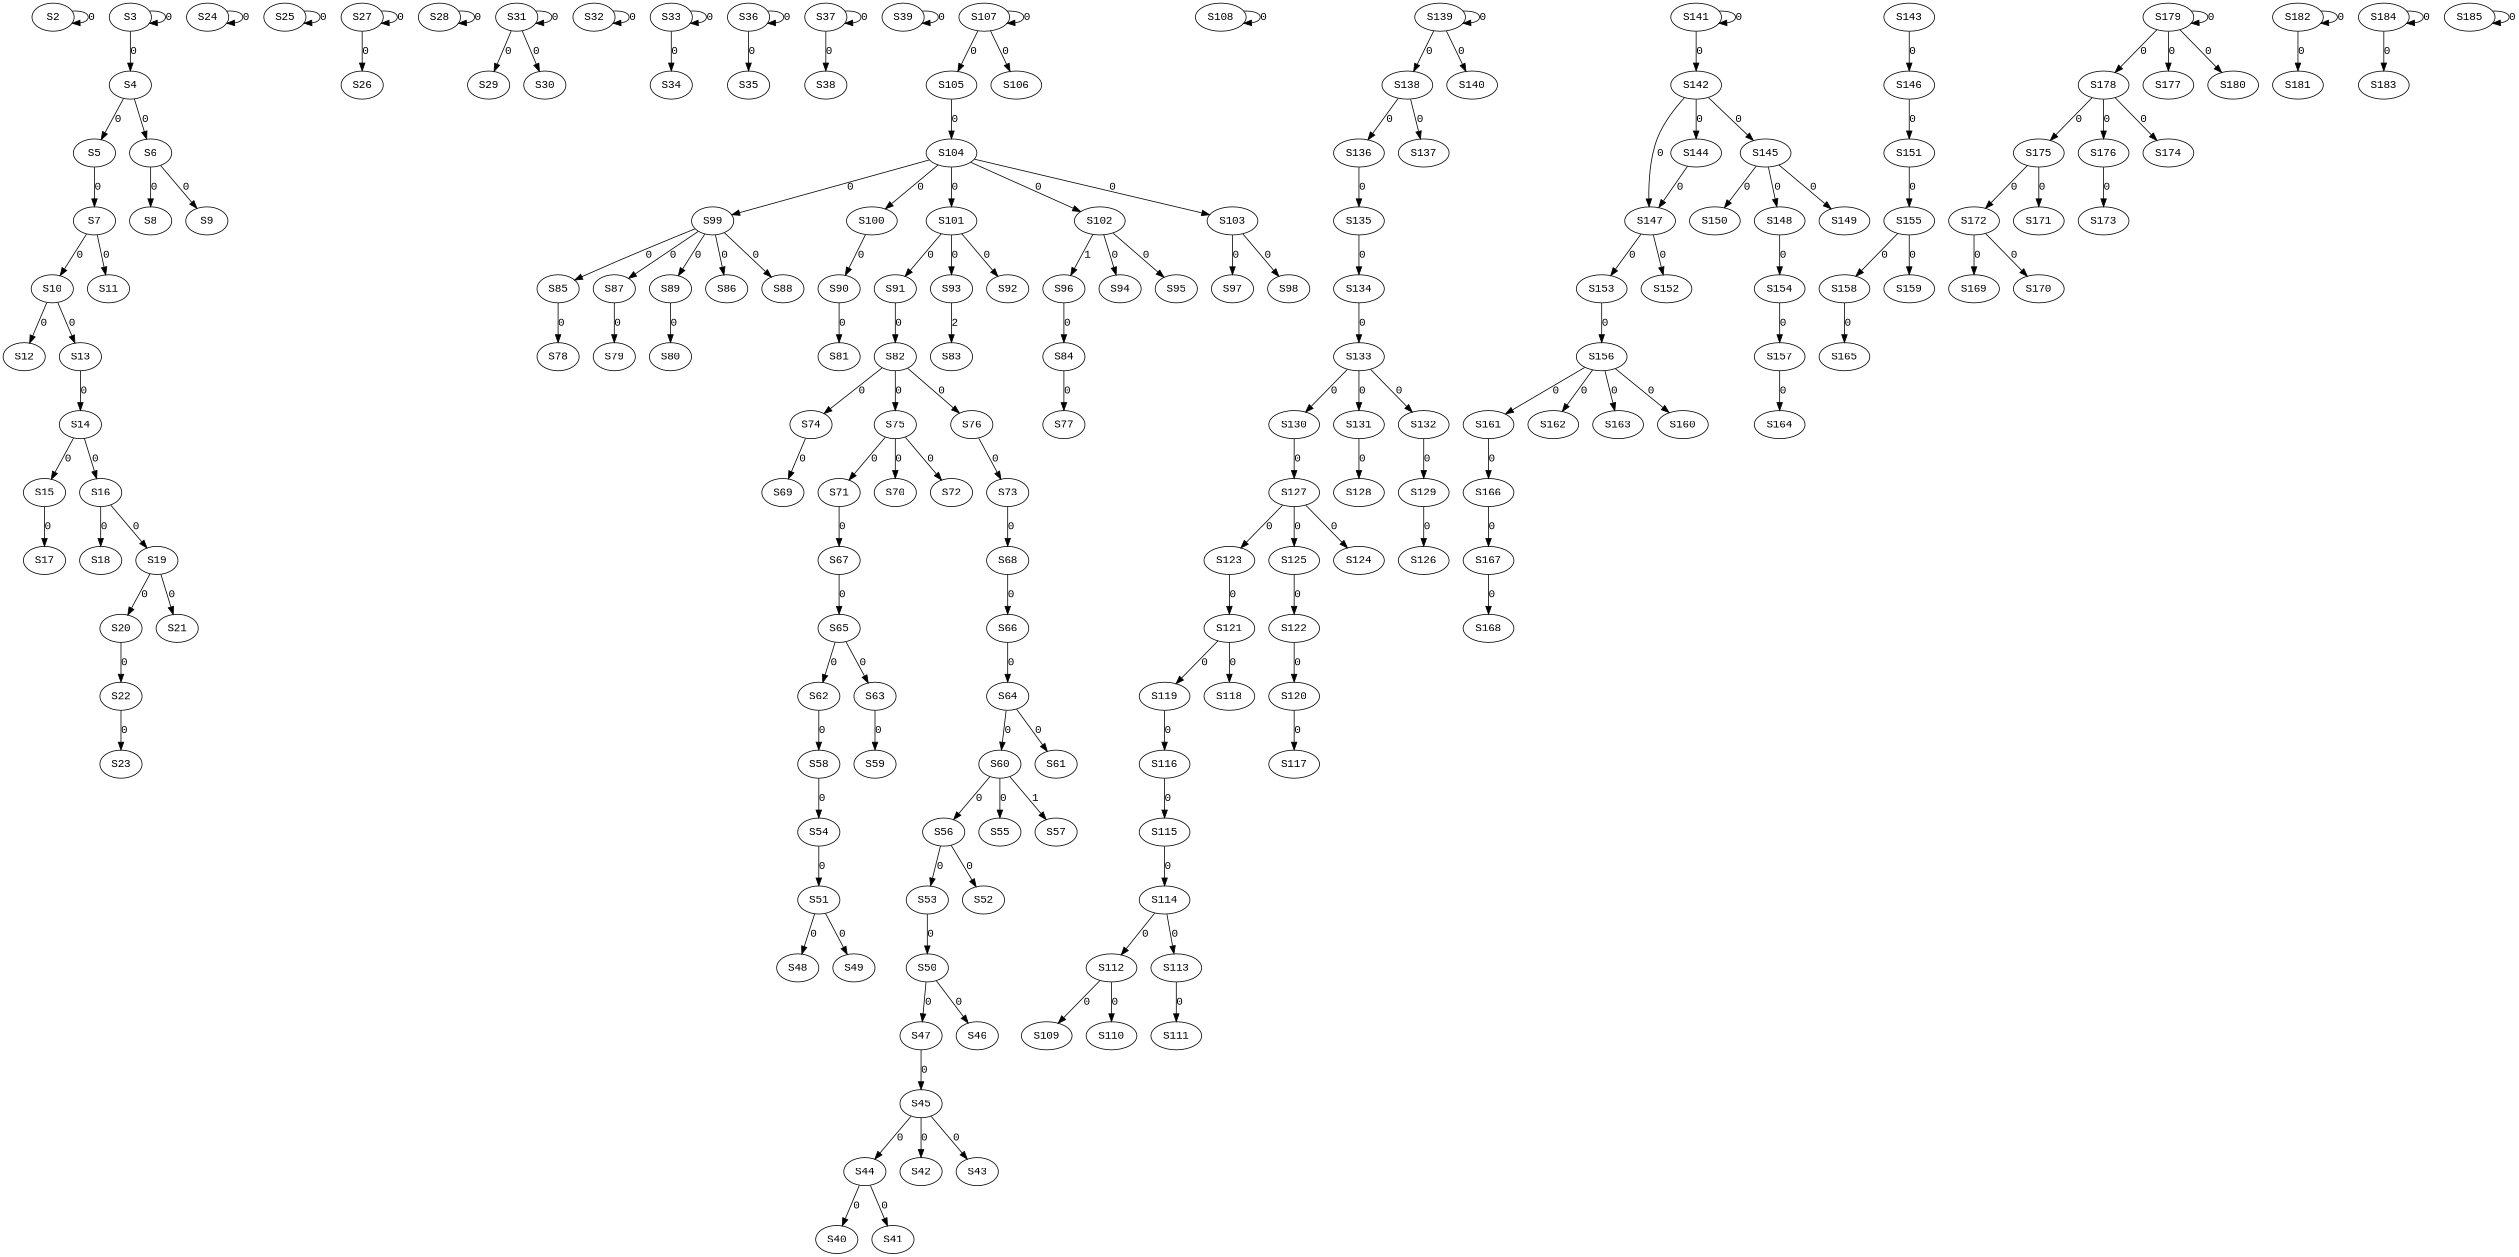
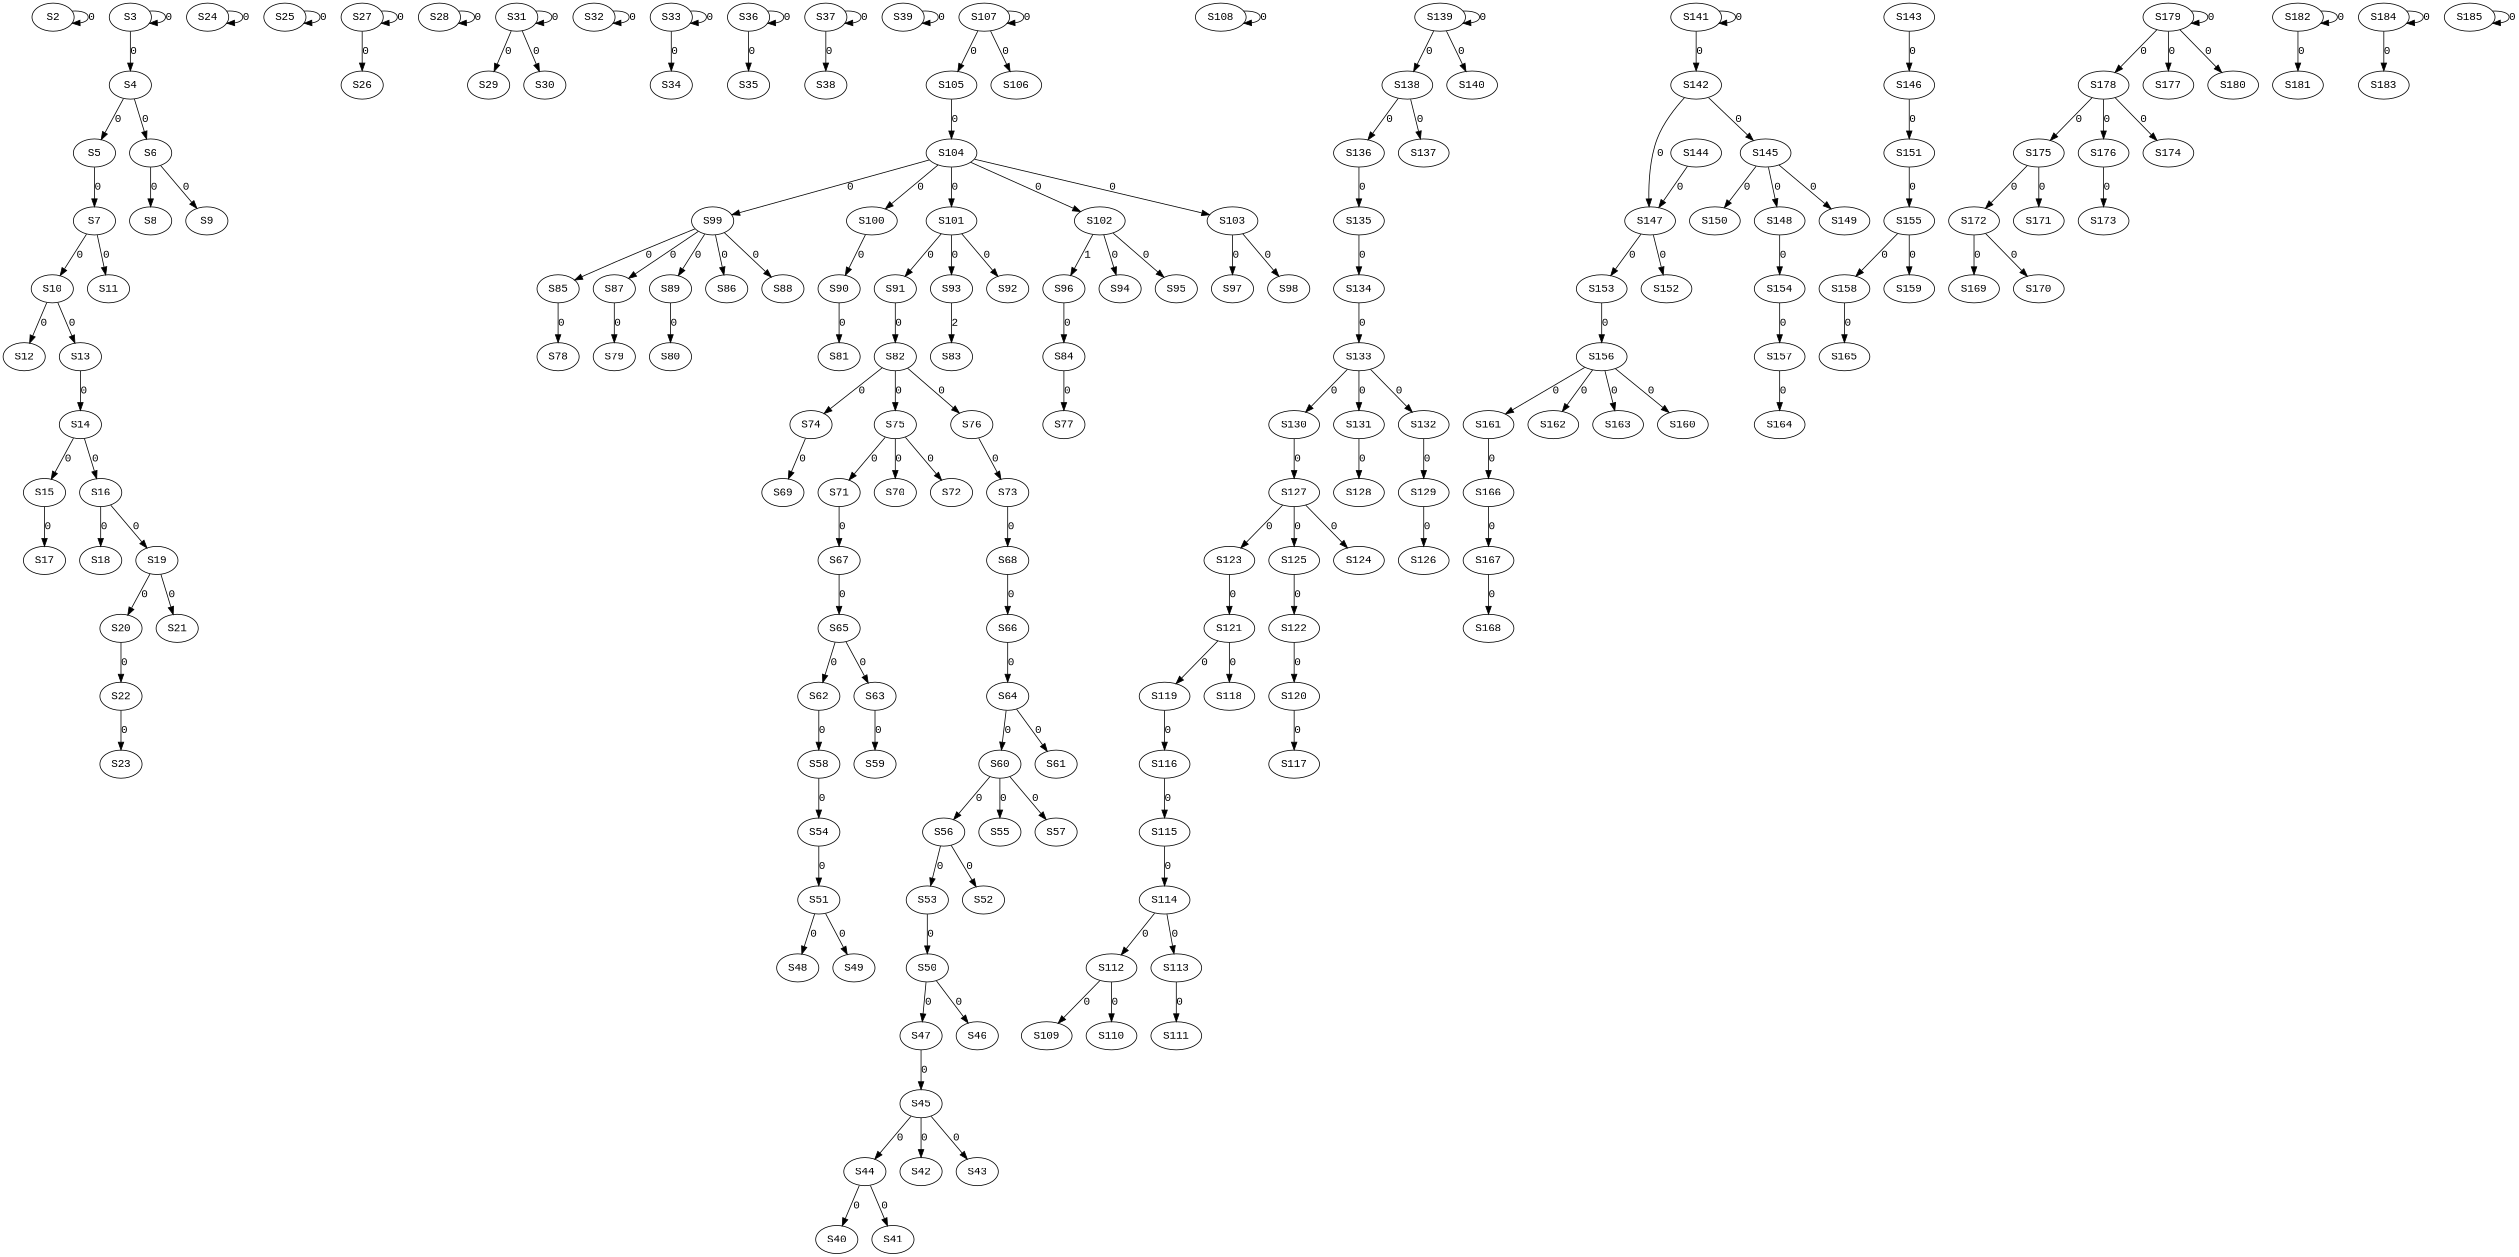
(1696, 115) -> none
(1035, 798) -> (1035, 798)
